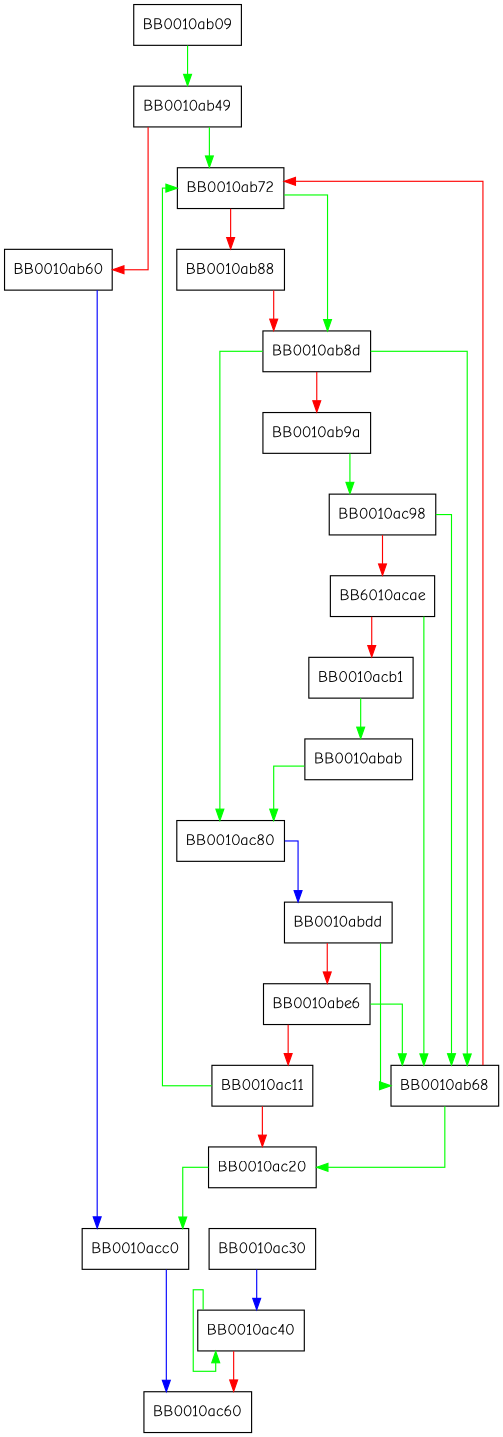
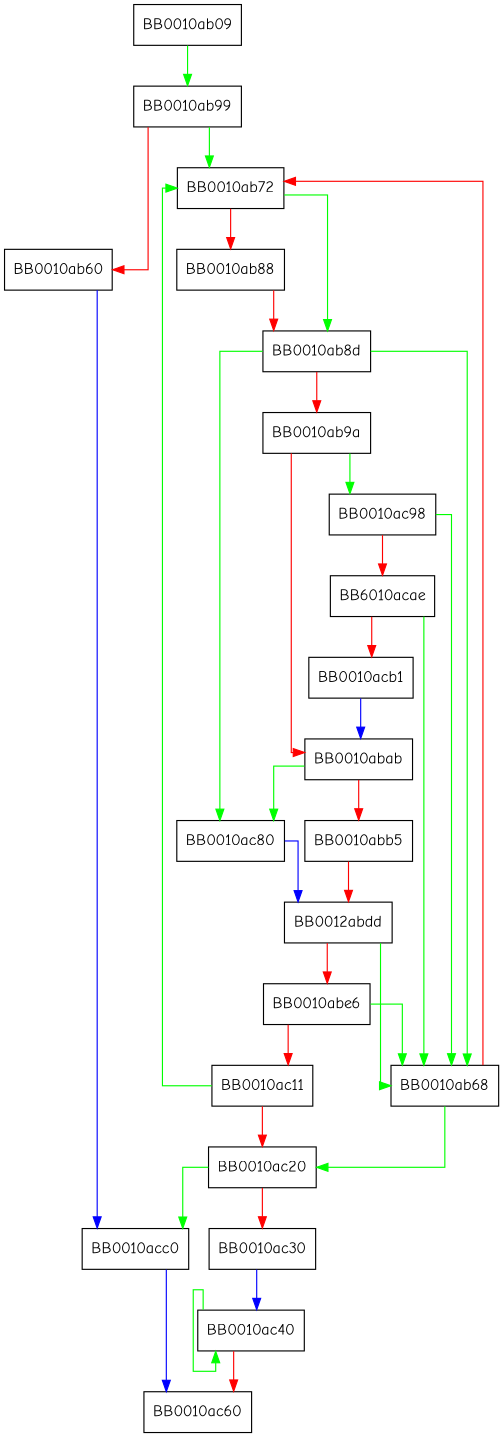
(188, 107) -> (188, 107)
none -> (291, 604)
(361, 713) -> (361, 713)
none -> (359, 841)
(338, 923) -> (338, 923)
none -> (262, 1202)
